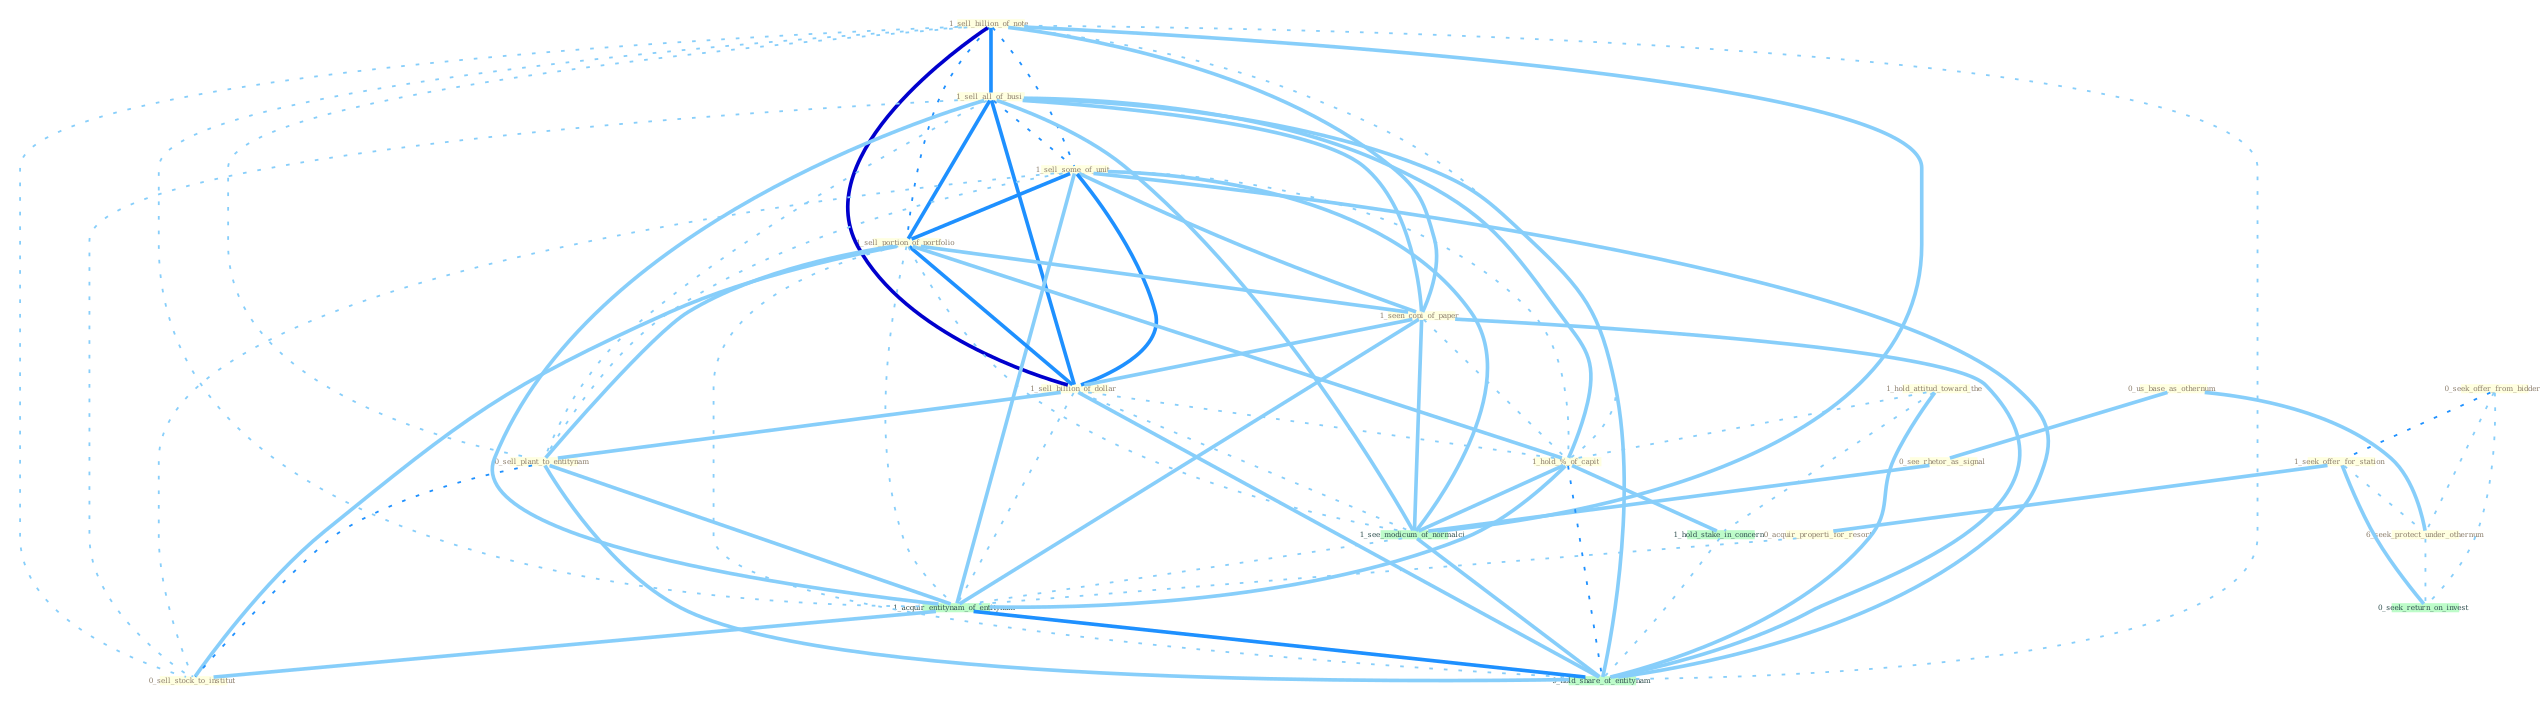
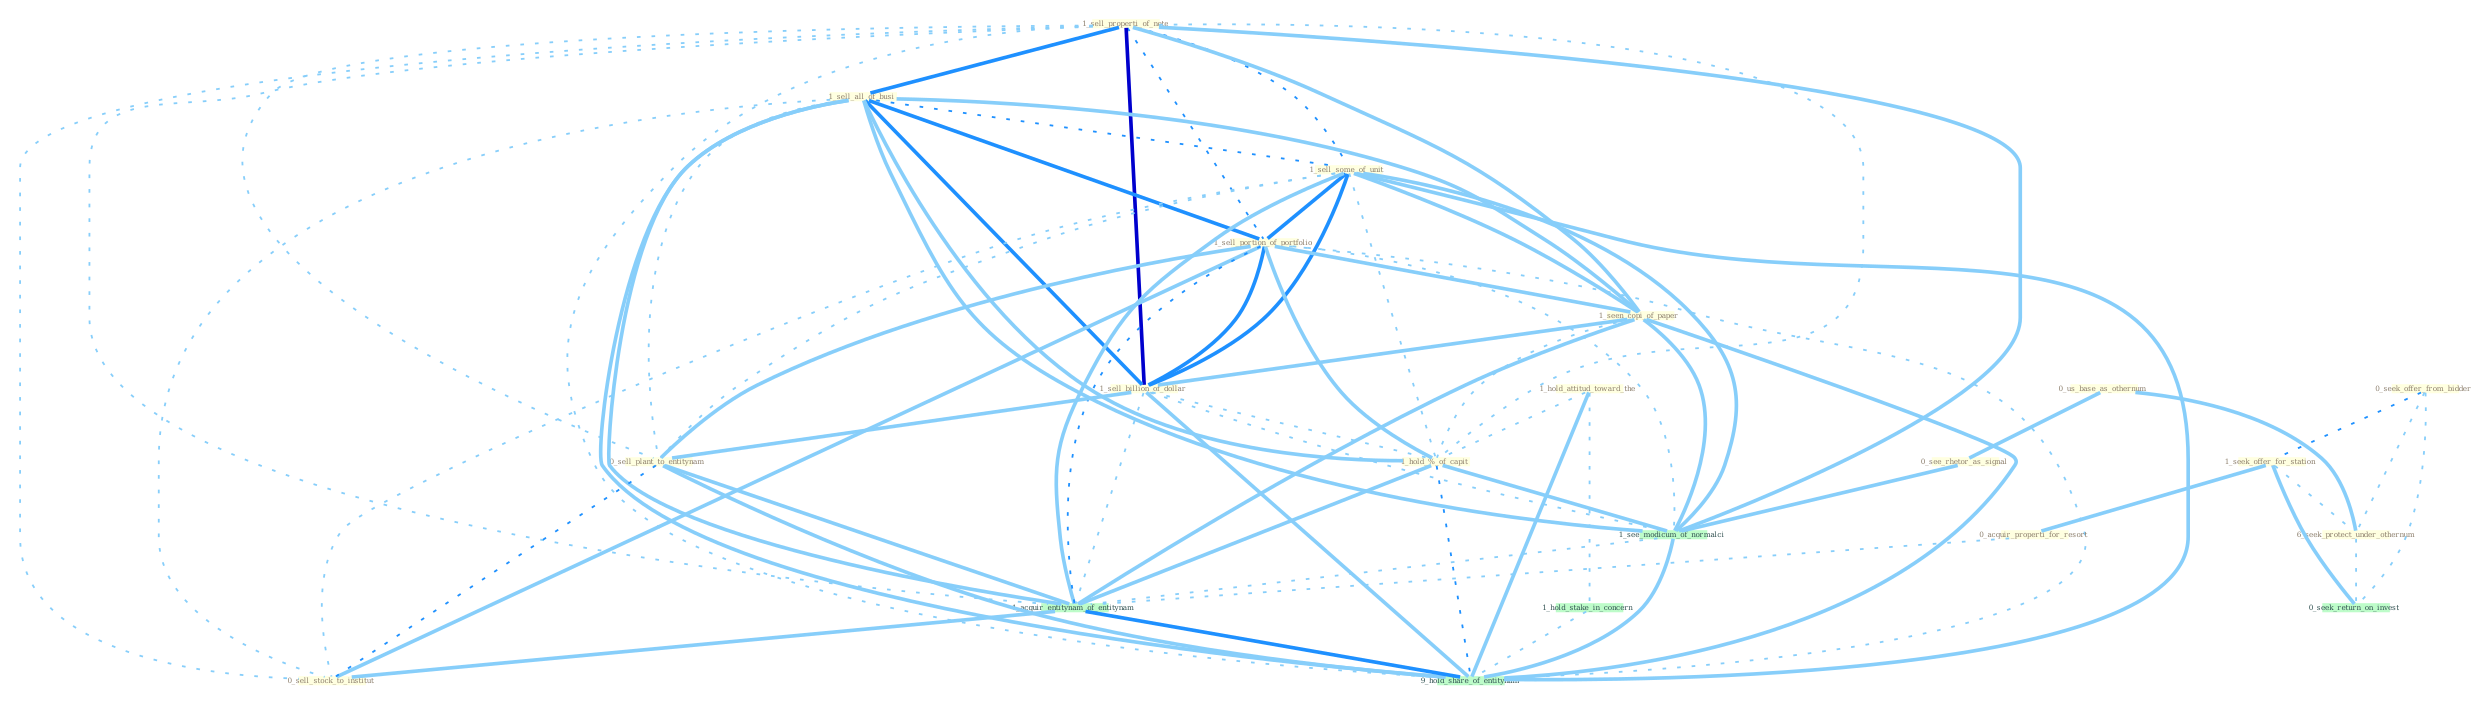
(991, 24) -> (1126, 24)
(886, 434) -> (1106, 368)
(1673, 511) -> none
